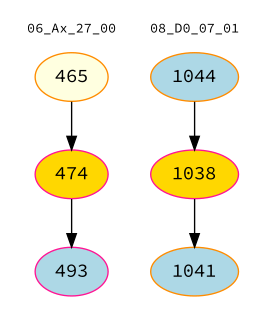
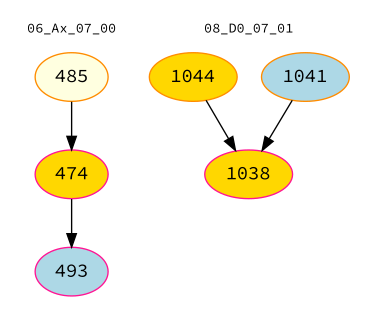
(72, 29) -> (72, 29)
(72, 77) -> (72, 77)
(195, 77) -> (193, 77)
(195, 216) -> (281, 120)
